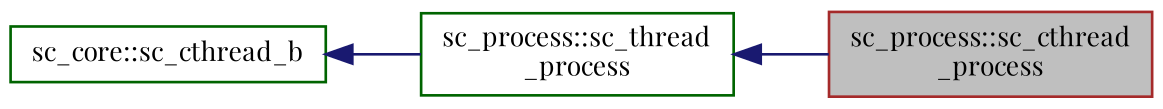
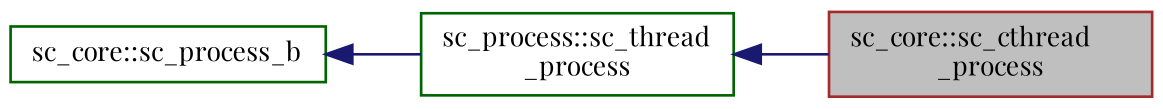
(168, 54) -> (168, 54)
(991, 54) -> (991, 54)
